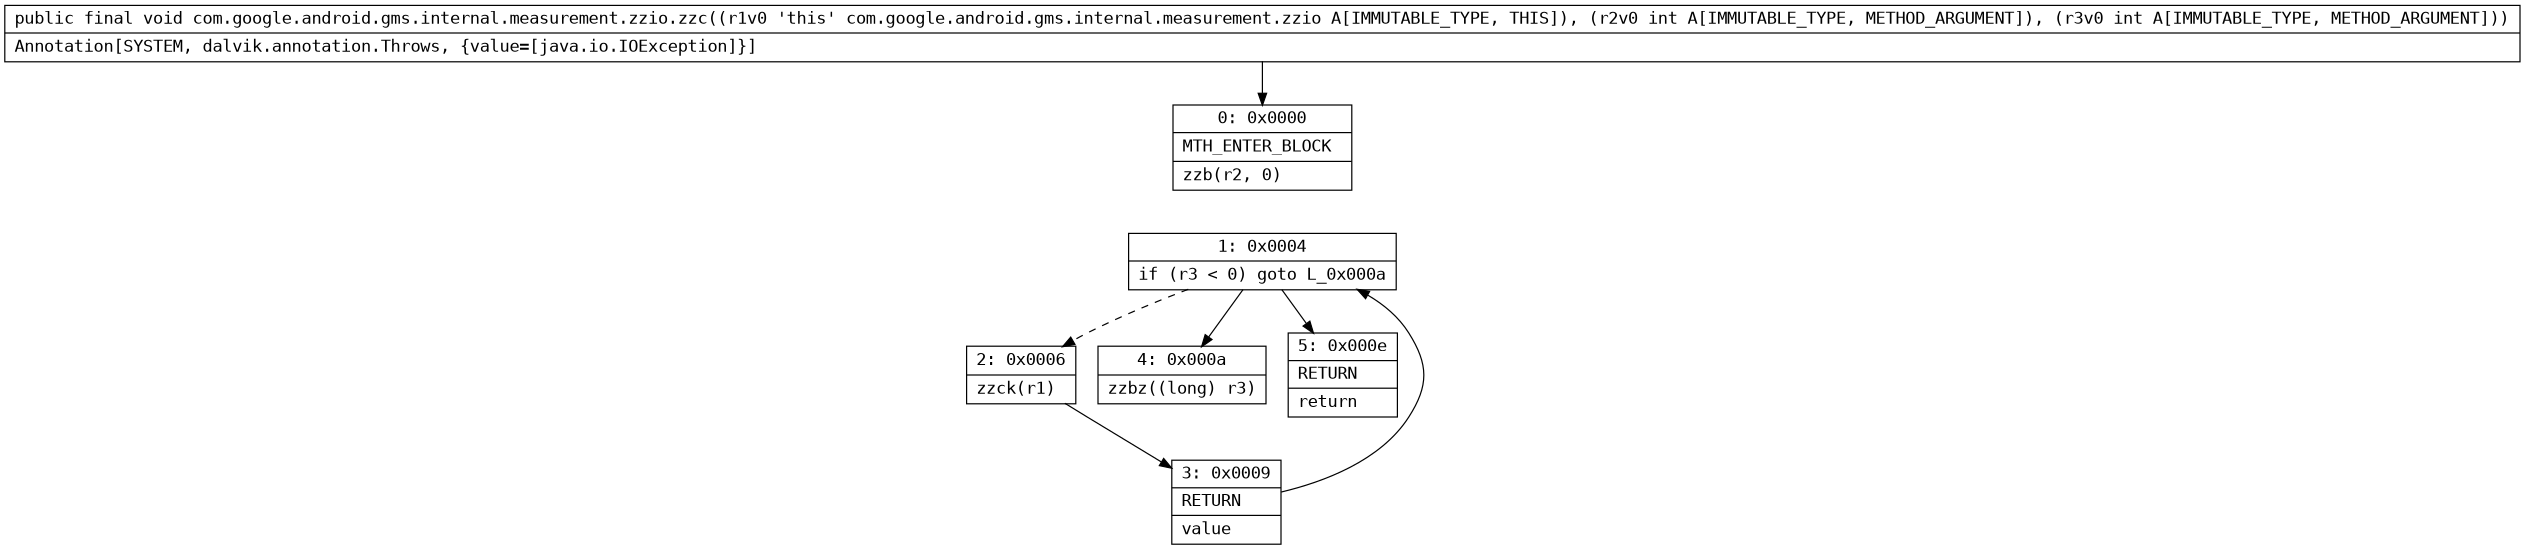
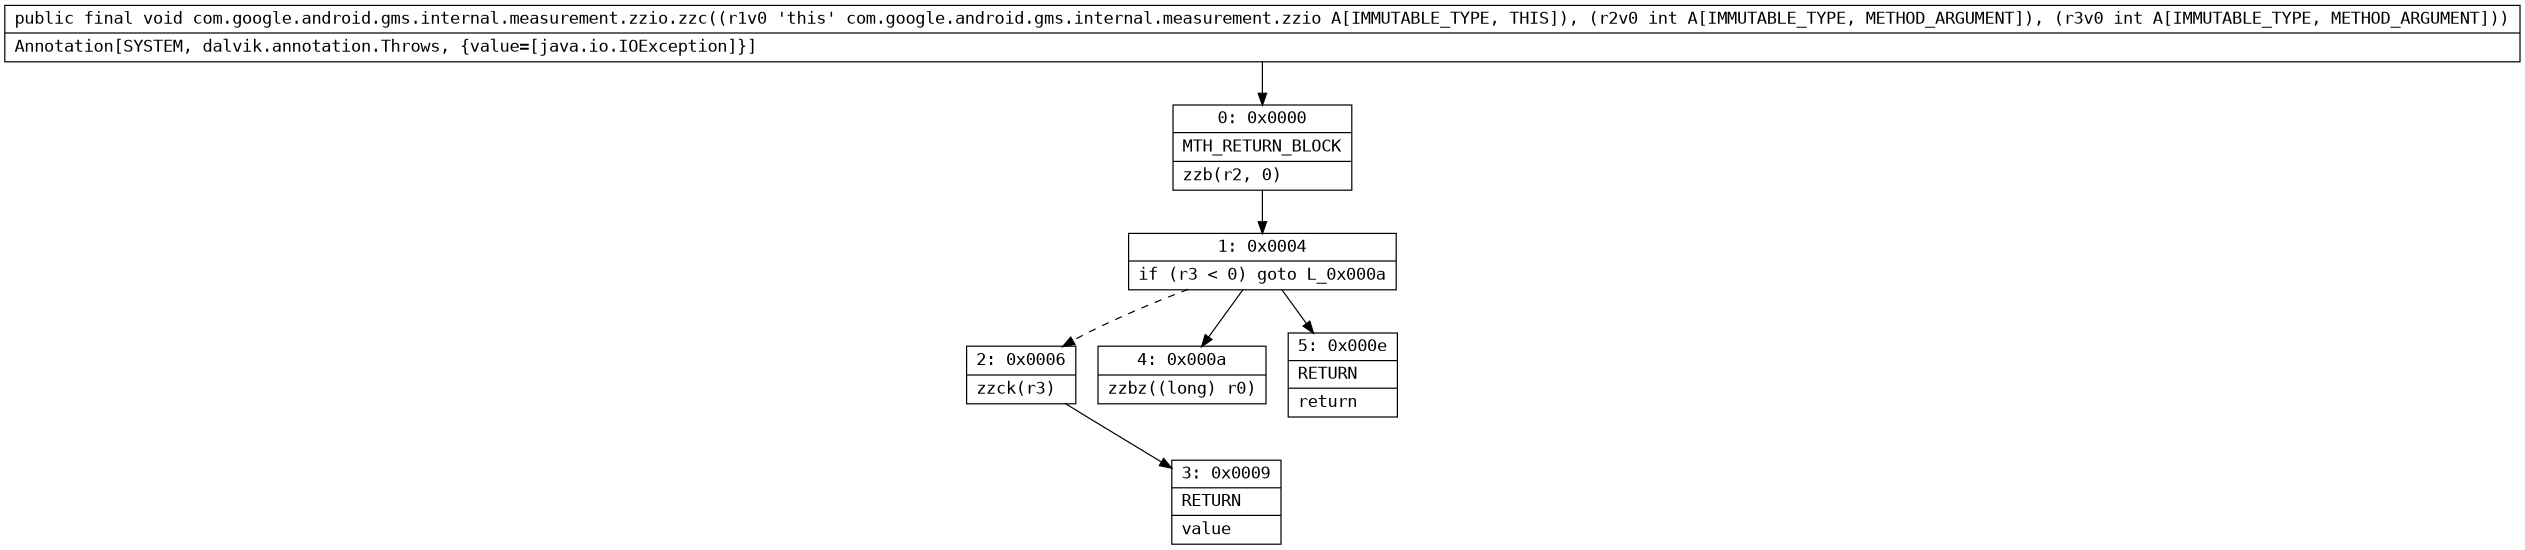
(1257, 146) -> (1262, 146)
(1016, 389) -> (1016, 389)
(1182, 389) -> (1182, 389)
(1407, 419) -> (1262, 206)
